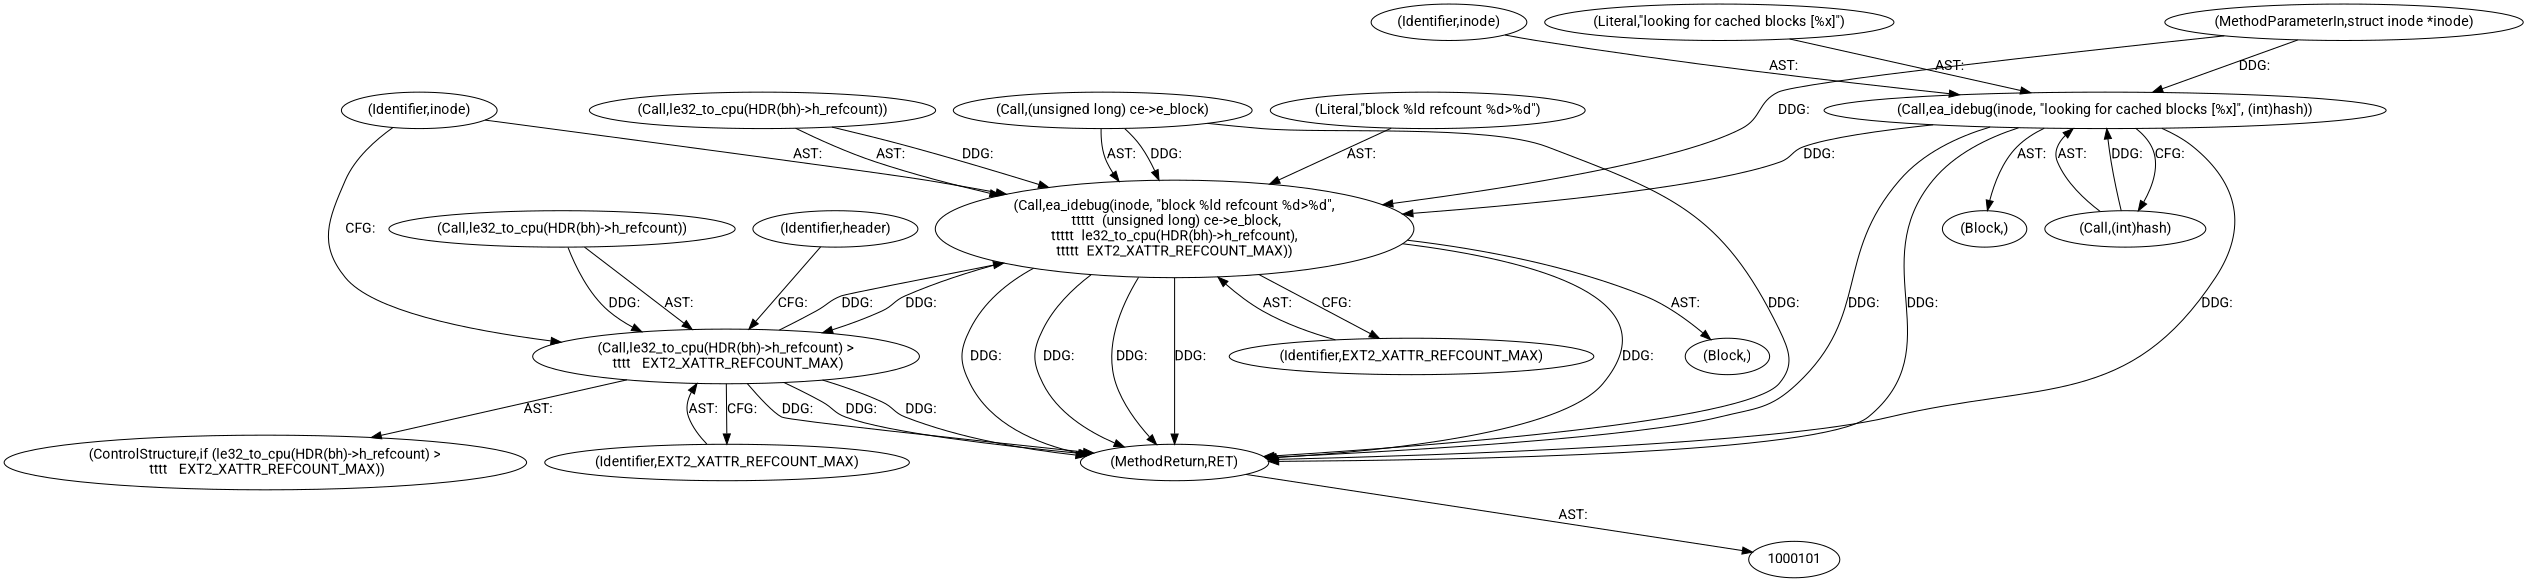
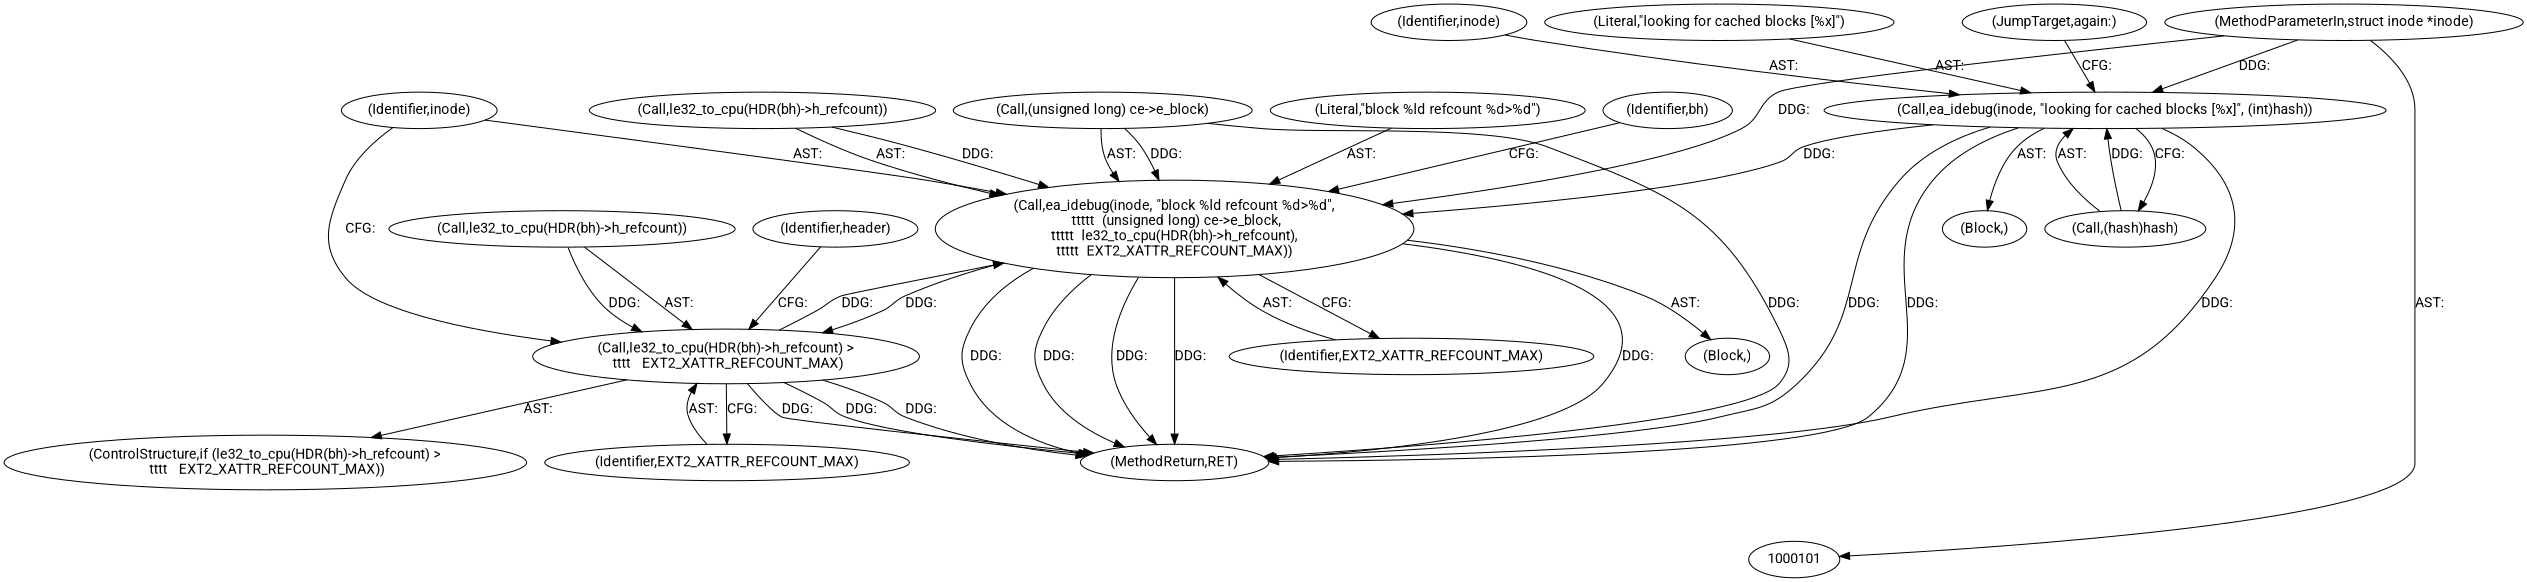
none -> (2054, 22)
none -> (1668, 110)
(2125, 229) -> (2125, 229)
(1494, 513) -> (2356, 498)
